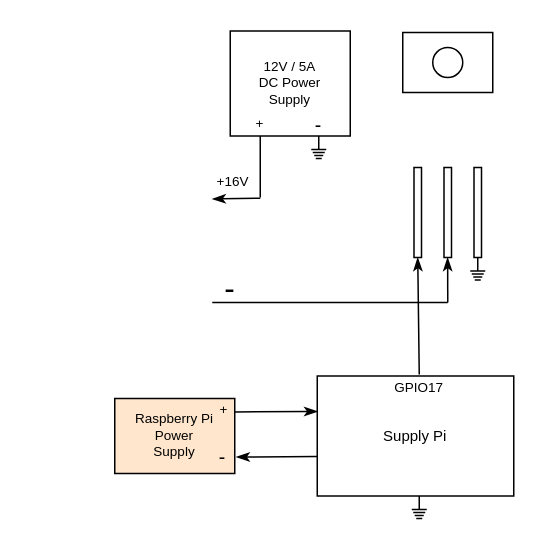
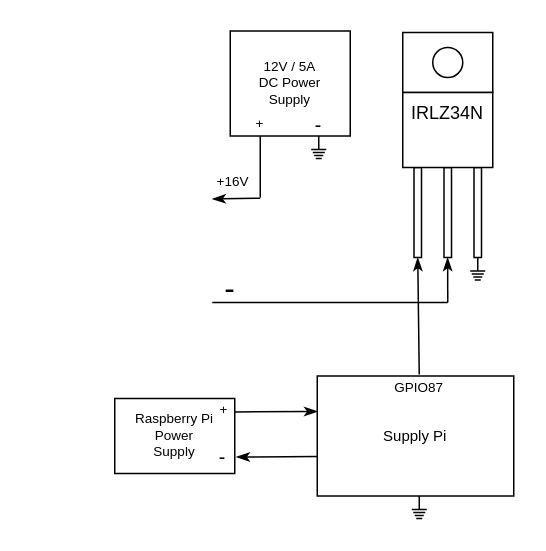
none -> (448, 130)
(419, 388) -> (419, 388)
(175, 436) -> (175, 436)
